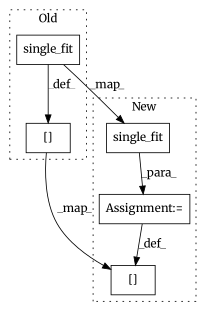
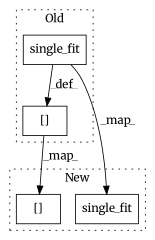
(145, 209) -> none
